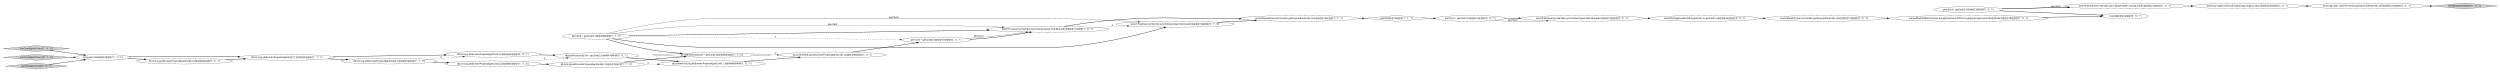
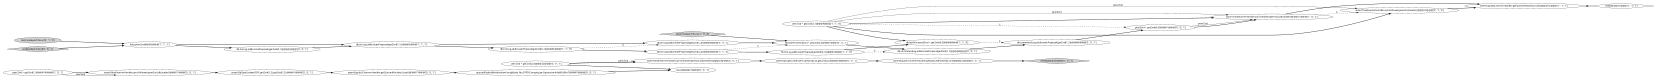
(1432, 18) -> none
(67, 53) -> (748, 38)
(712, 55) -> (937, 43)
(36, 57) -> (38, 40)
